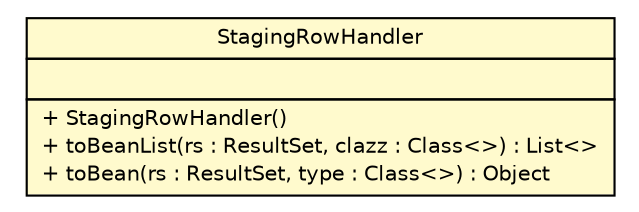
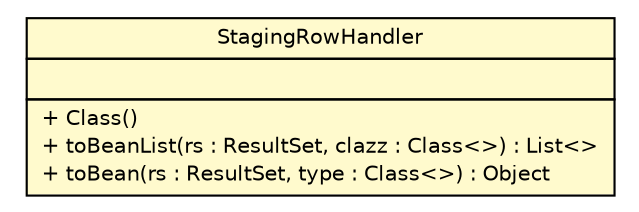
(165, 119) -> (91, 119)
